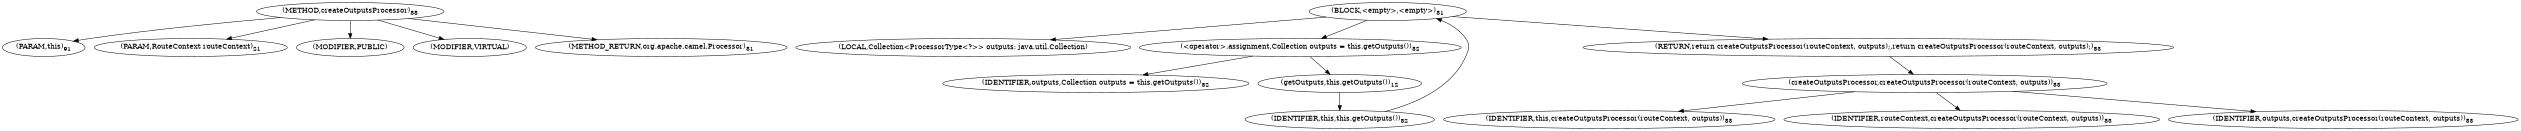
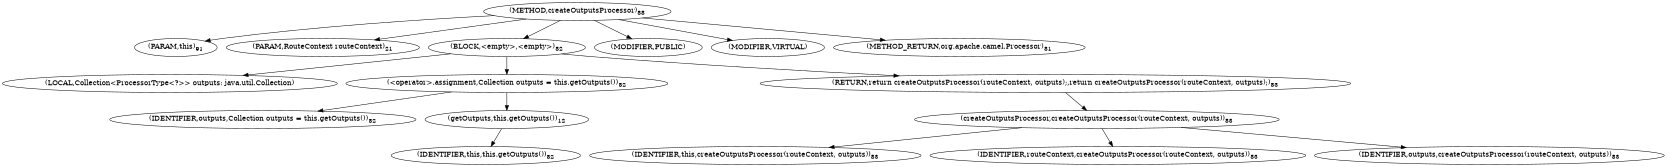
(1440, 11) -> (559, 47)
(1451, 77) -> (544, 28)
